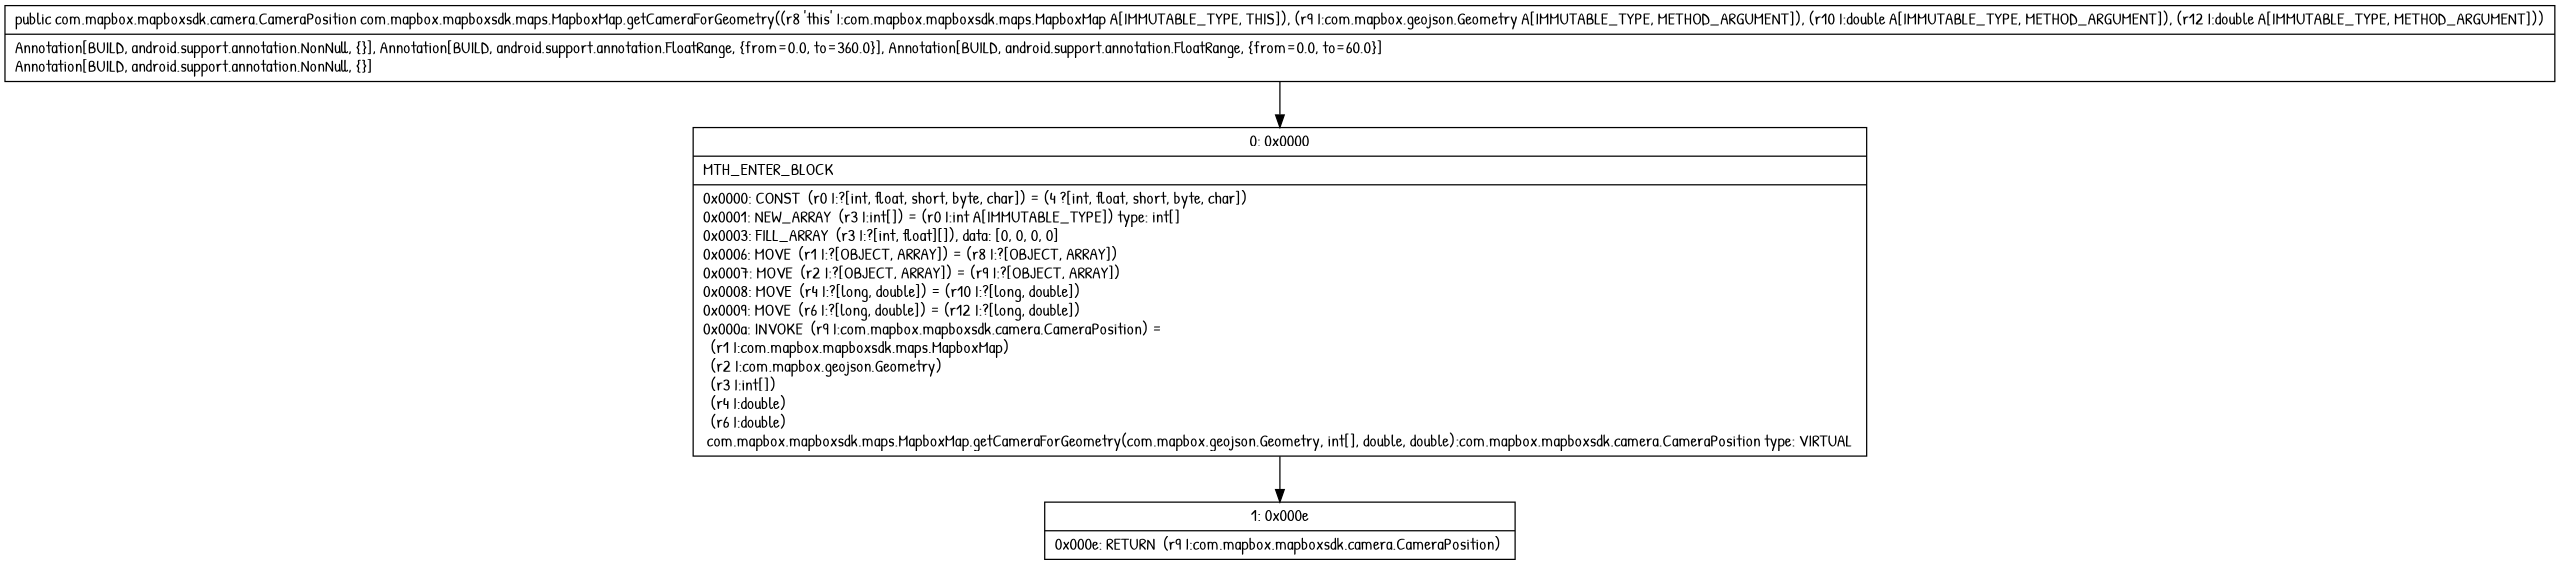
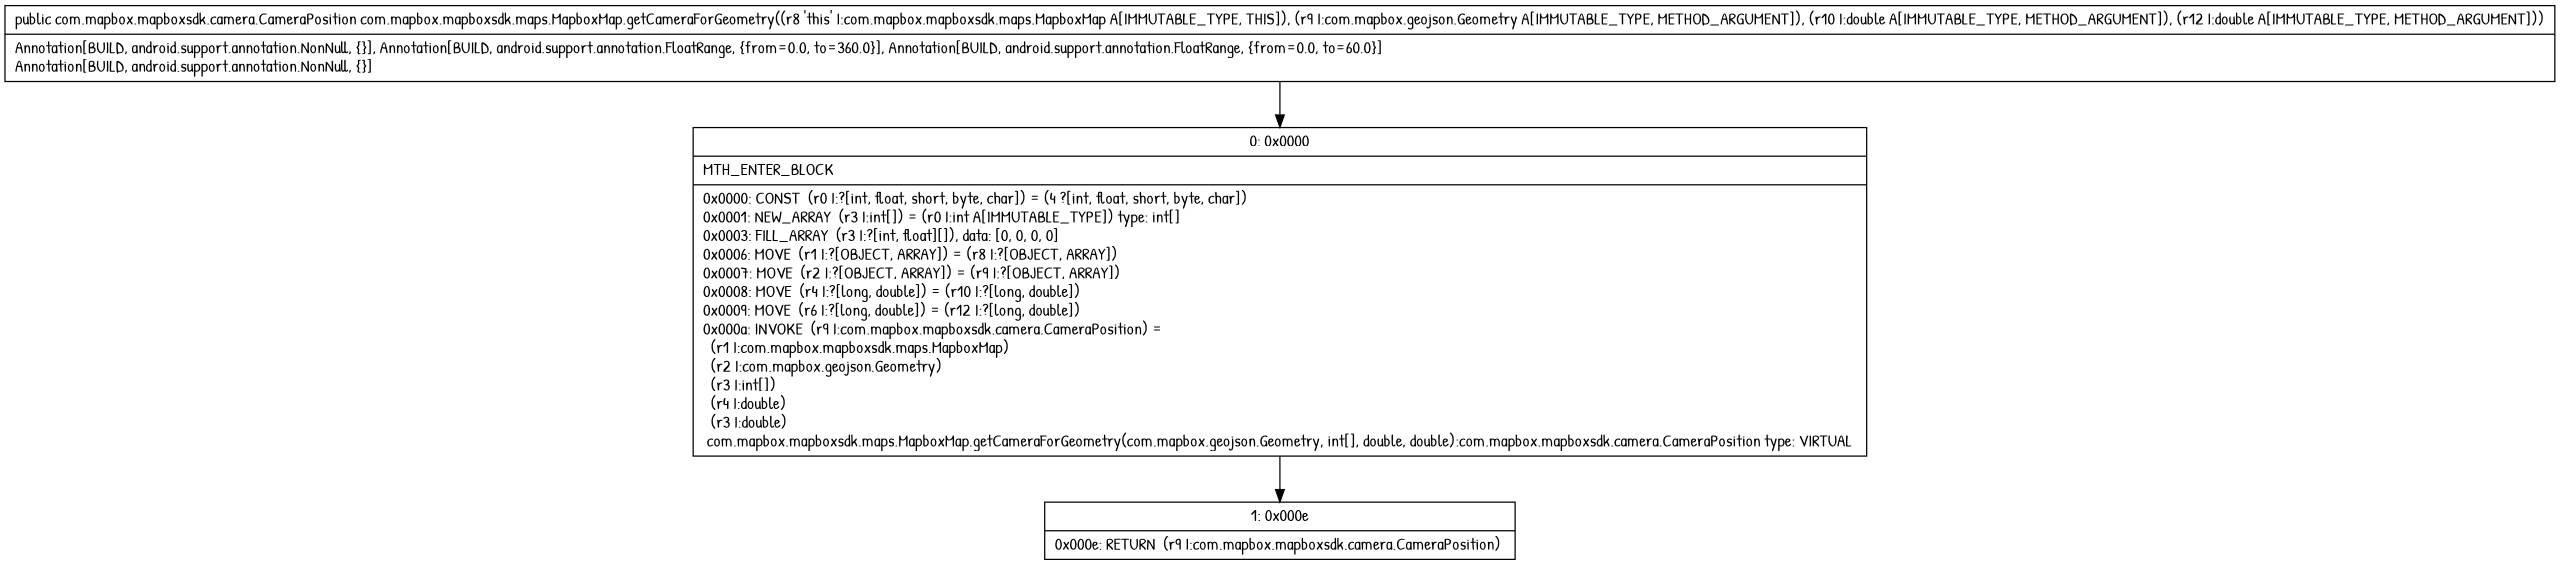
(745, 422) -> (745, 422)
